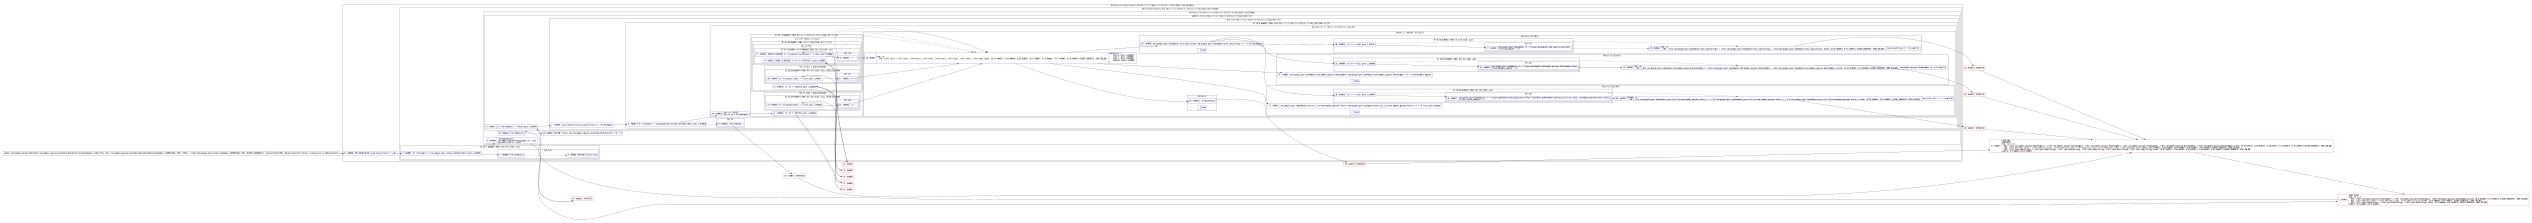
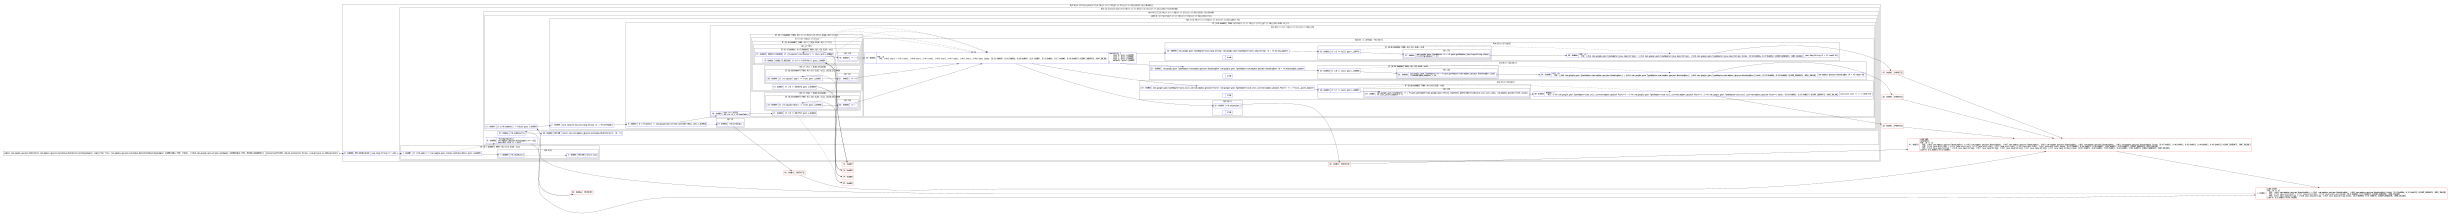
(1270, 54) -> (1311, 70)
(1265, 71) -> (1316, 90)
(848, 184) -> none
